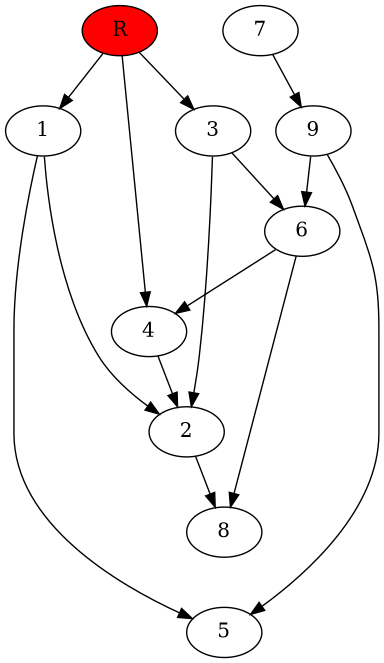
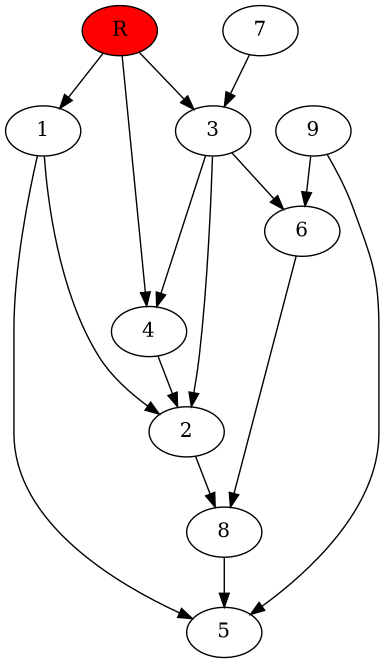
(284, 75) -> (240, 74)
(231, 278) -> (183, 224)
none -> (224, 575)
